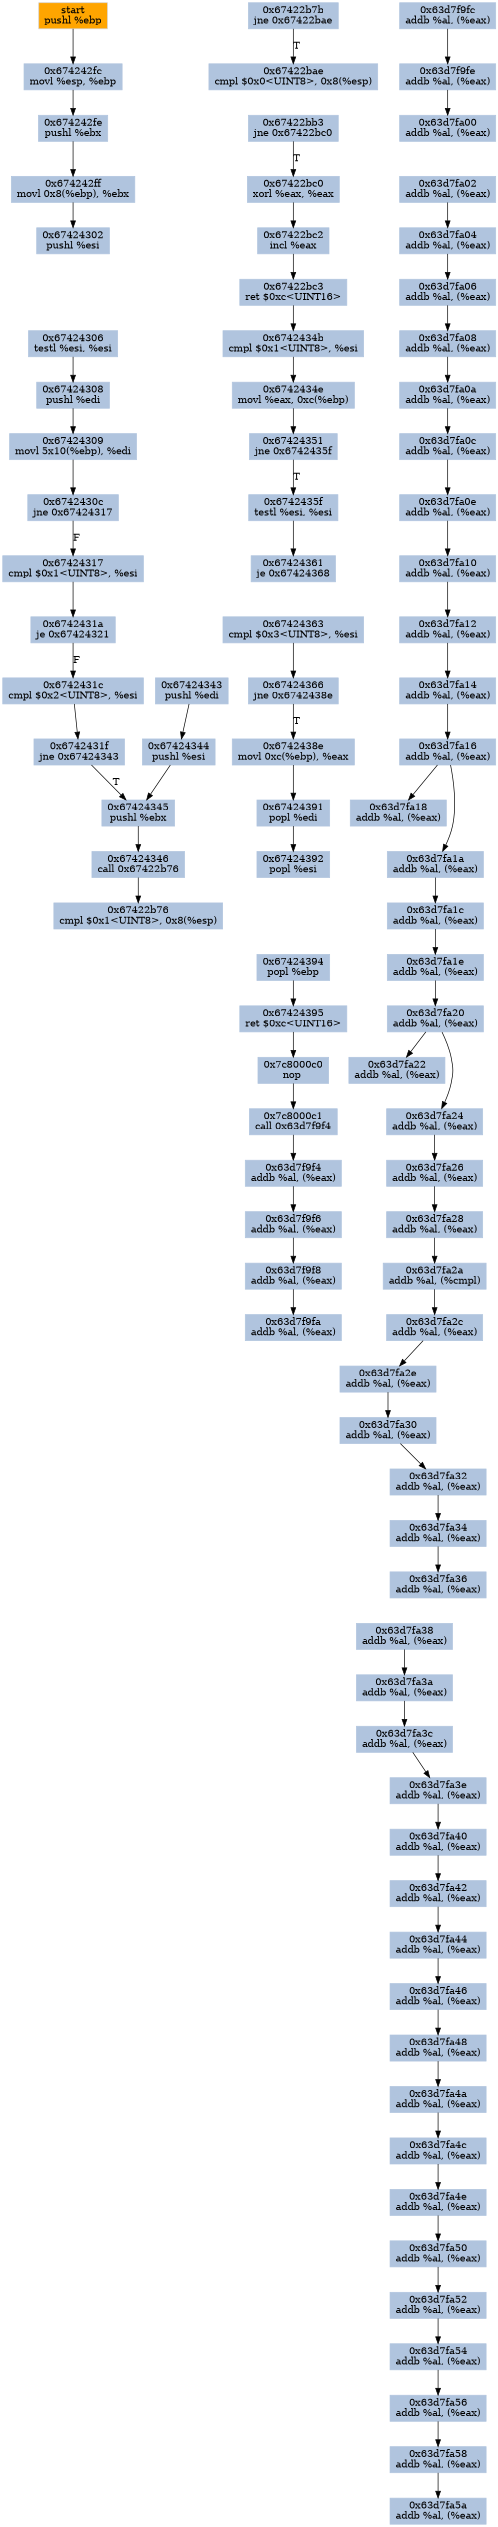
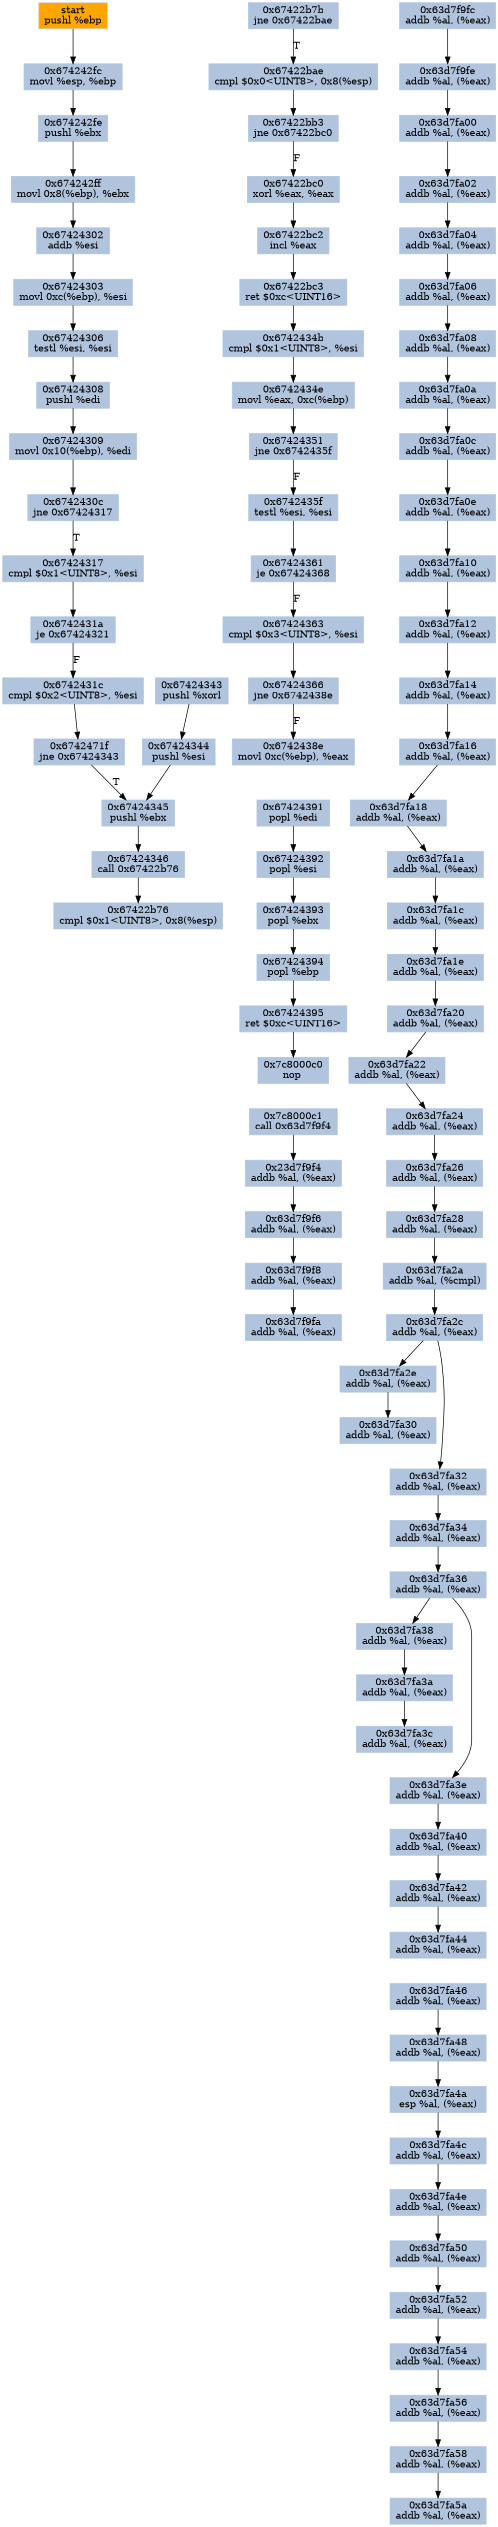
none -> (293, 99)
none -> (448, 155)
(297, 159) -> (297, 159)
(73, 241) -> (73, 241)
none -> (73, 292)
(73, 447) -> (73, 447)
(297, 477) -> (297, 477)
(77, 538) -> (77, 538)
none -> (293, 596)
(192, 691) -> (192, 691)
(297, 721) -> (297, 721)
(79, 752) -> (79, 752)
(293, 779) -> none
(455, 806) -> (415, 836)
none -> (293, 916)
(453, 1067) -> (414, 1093)
(293, 1093) -> none
(293, 1173) -> (293, 1173)
(411, 1454) -> (444, 1401)
none -> (423, 1608)
(419, 1762) -> (472, 1684)
(438, 1967) -> none
(438, 2100) -> (438, 2100)
